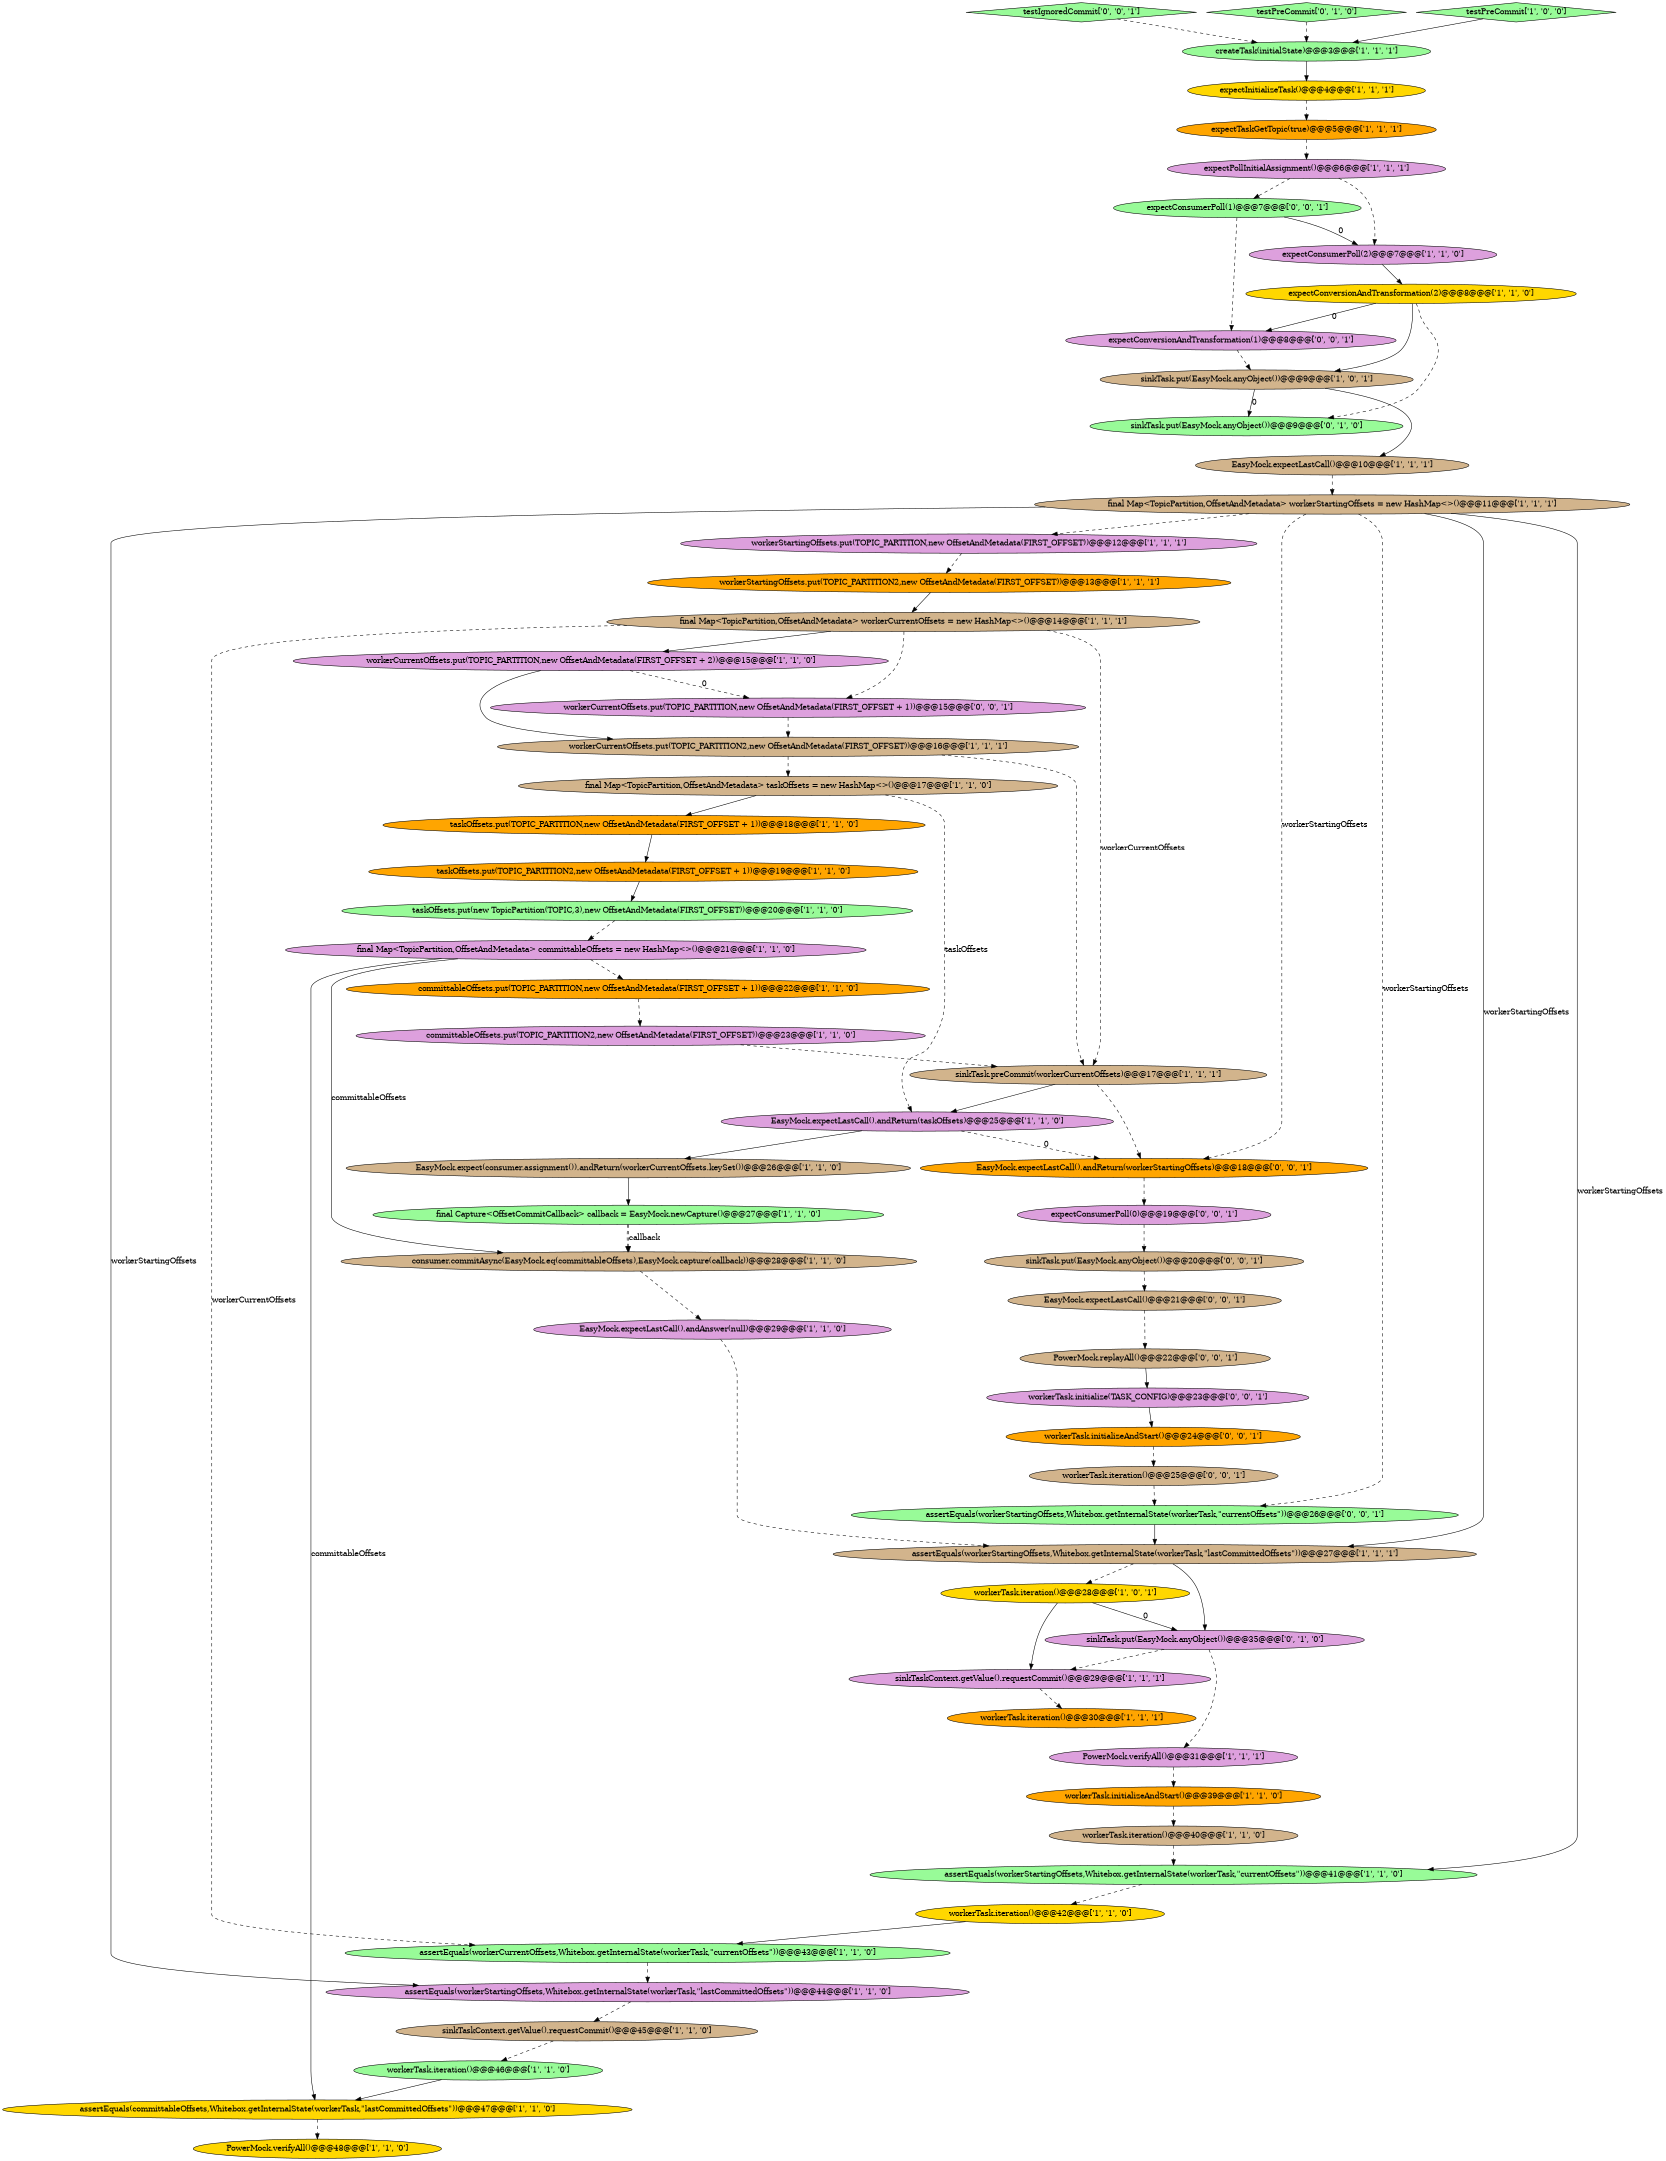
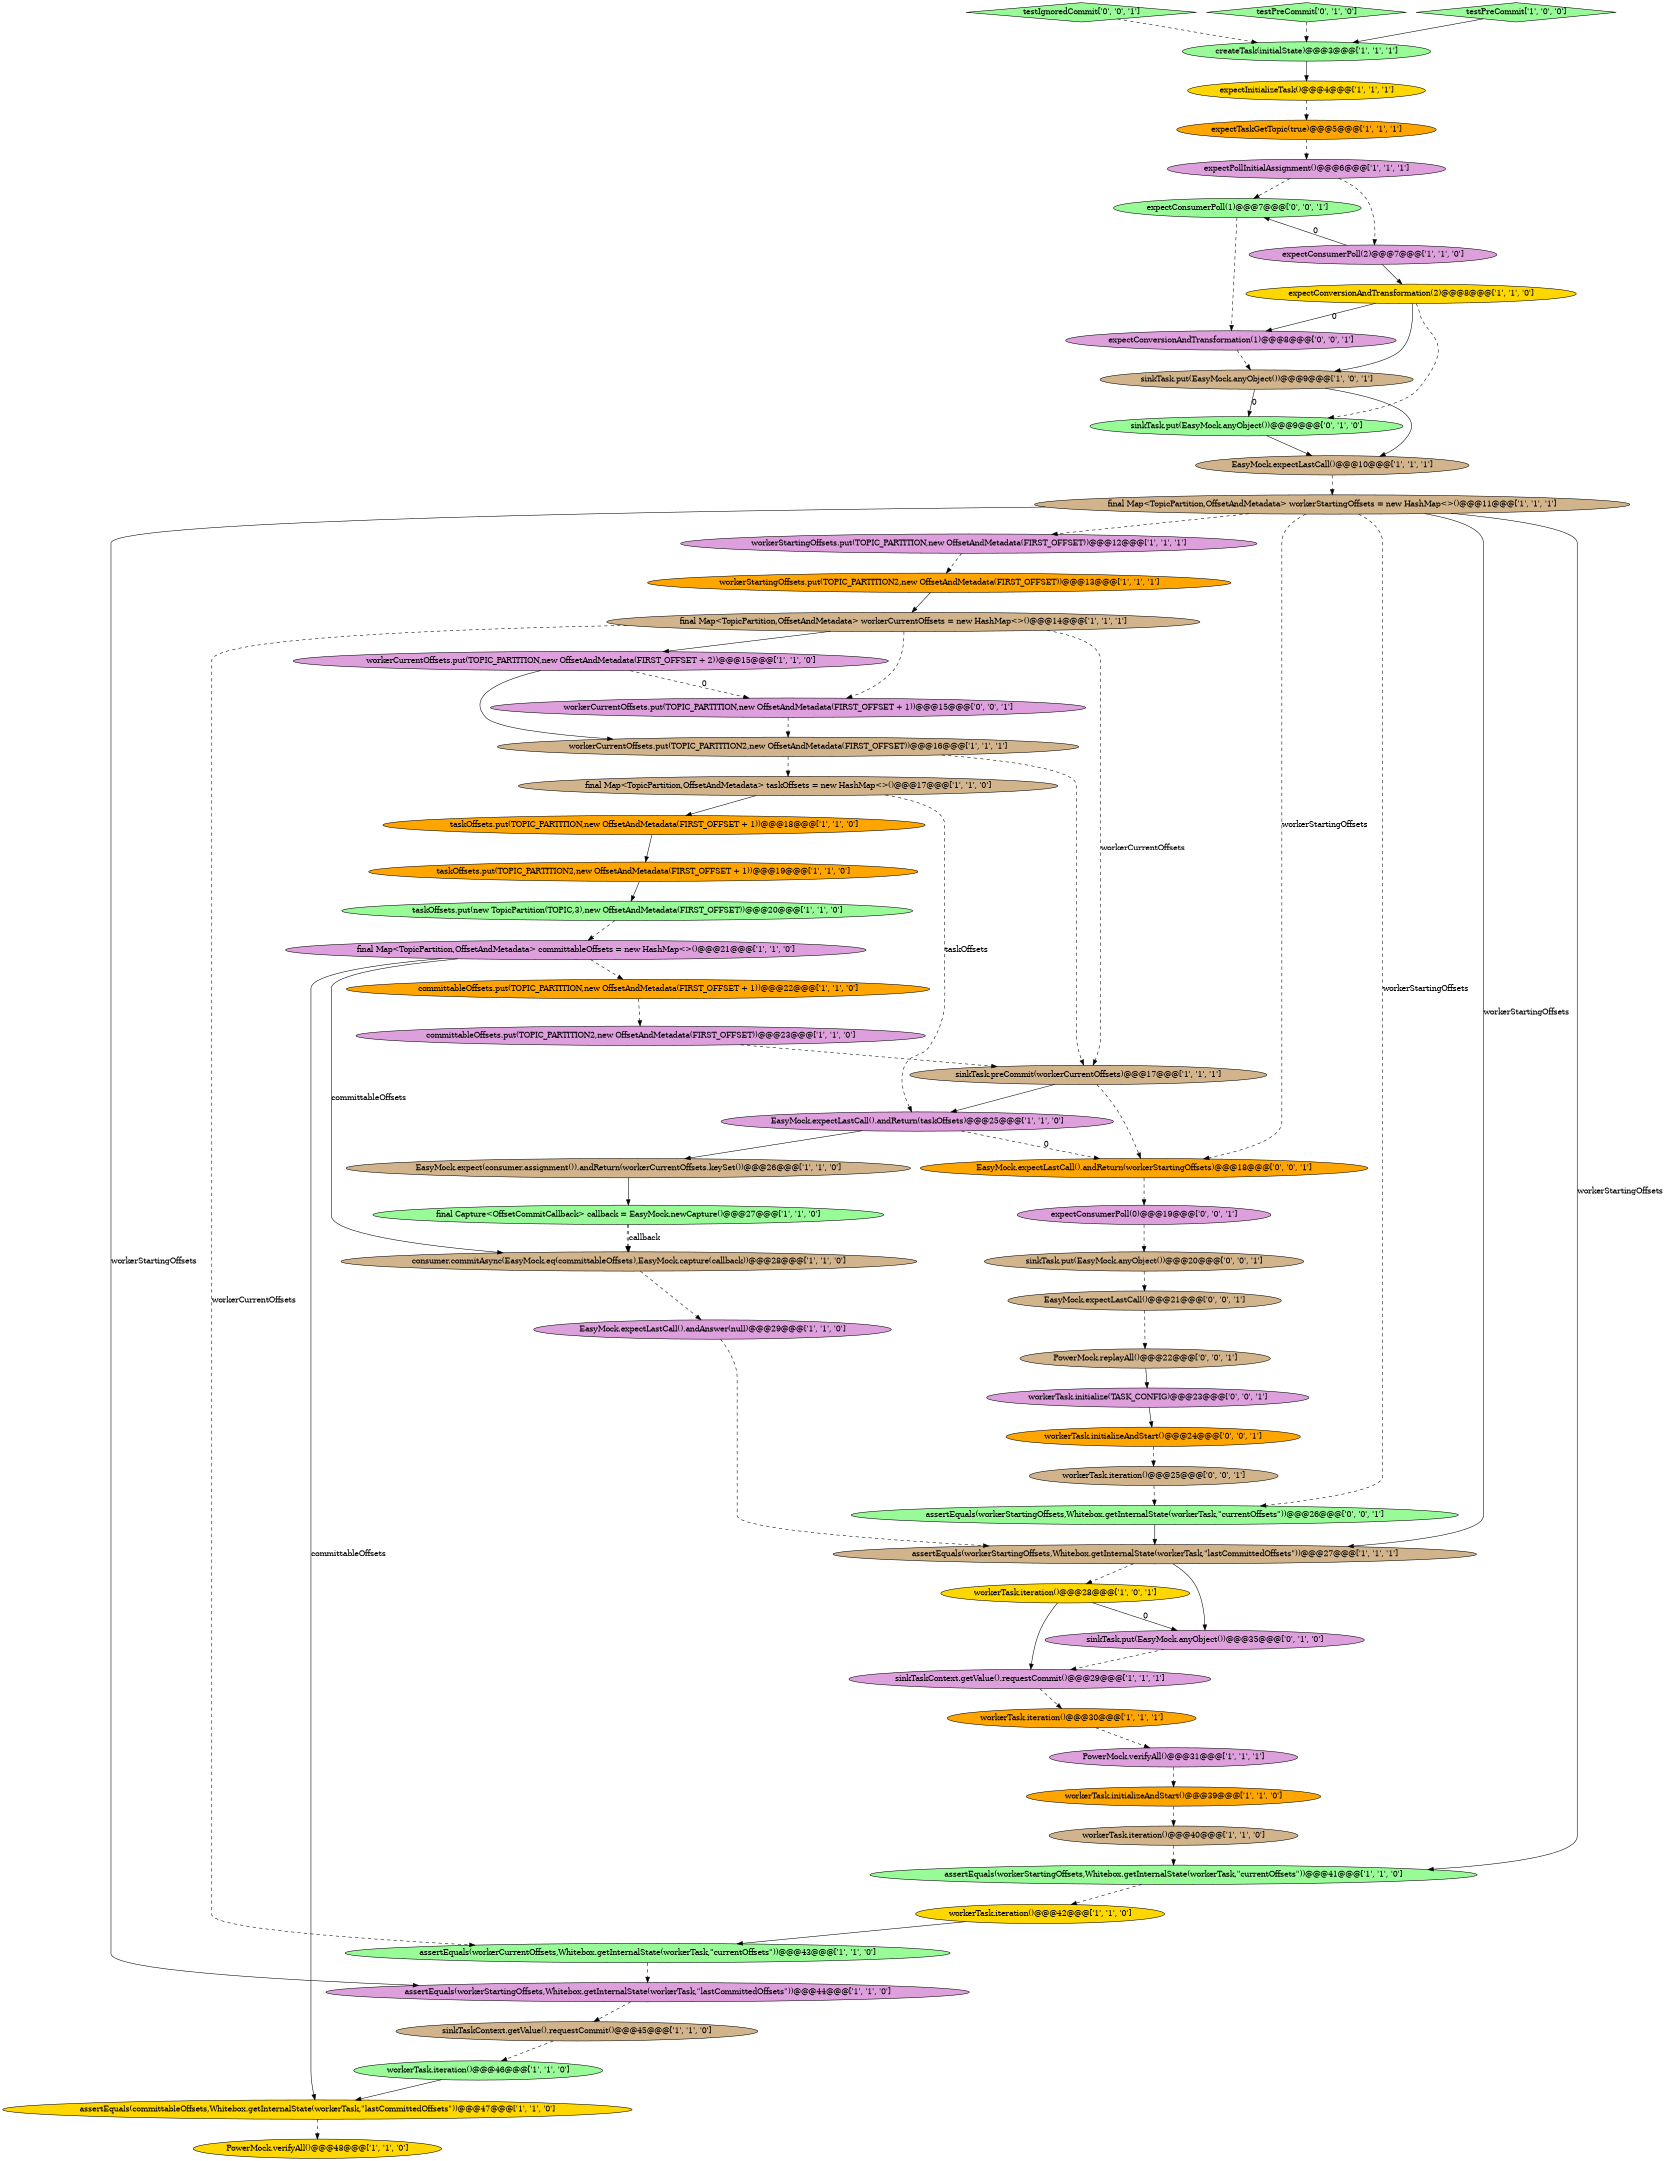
(1319, 227) -> (1308, 232)
none -> (1287, 445)
(1213, 1700) -> (1120, 1737)
